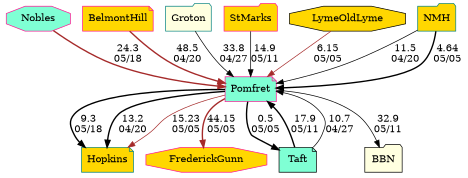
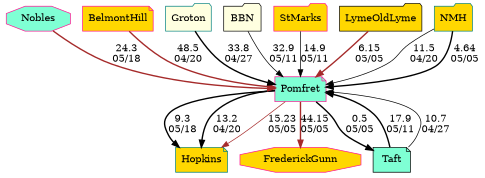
(348, 19) -> (381, 19)
(302, 52) -> (345, 52)
(210, 53) -> (226, 65)
(334, 102) -> (261, 53)
